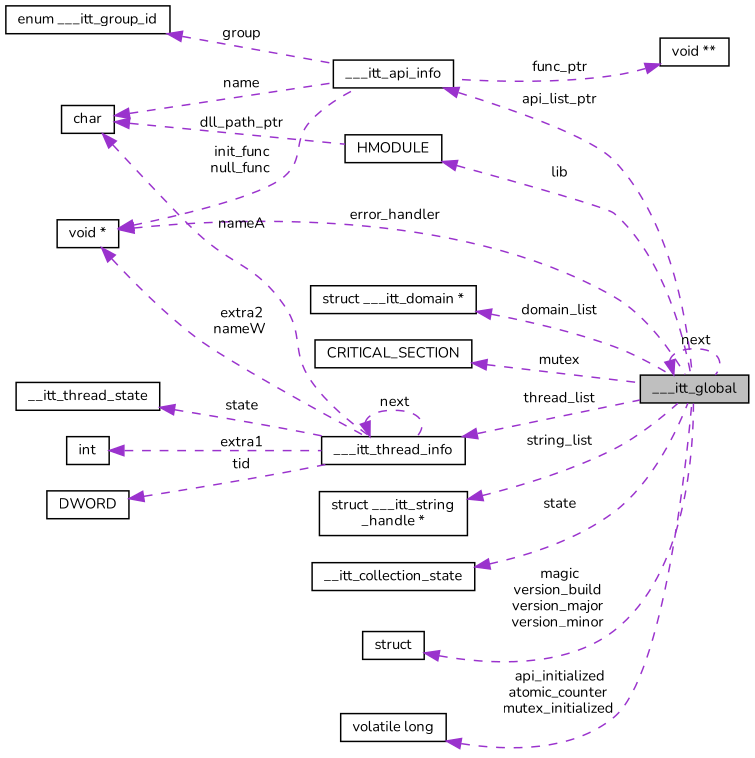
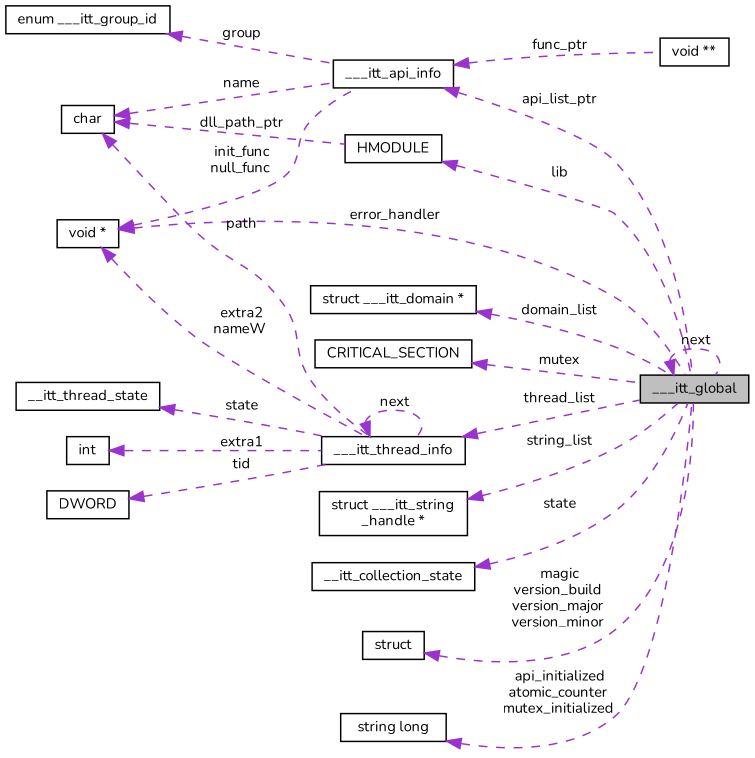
(550, 81) -> (564, 55)
(240, 224) -> (240, 224)
(393, 728) -> (393, 728)
